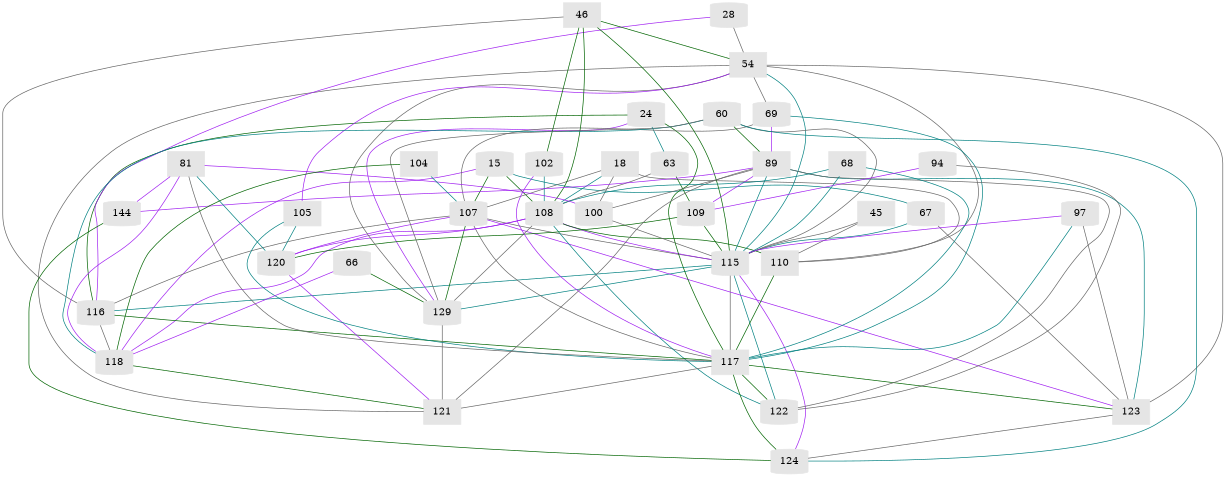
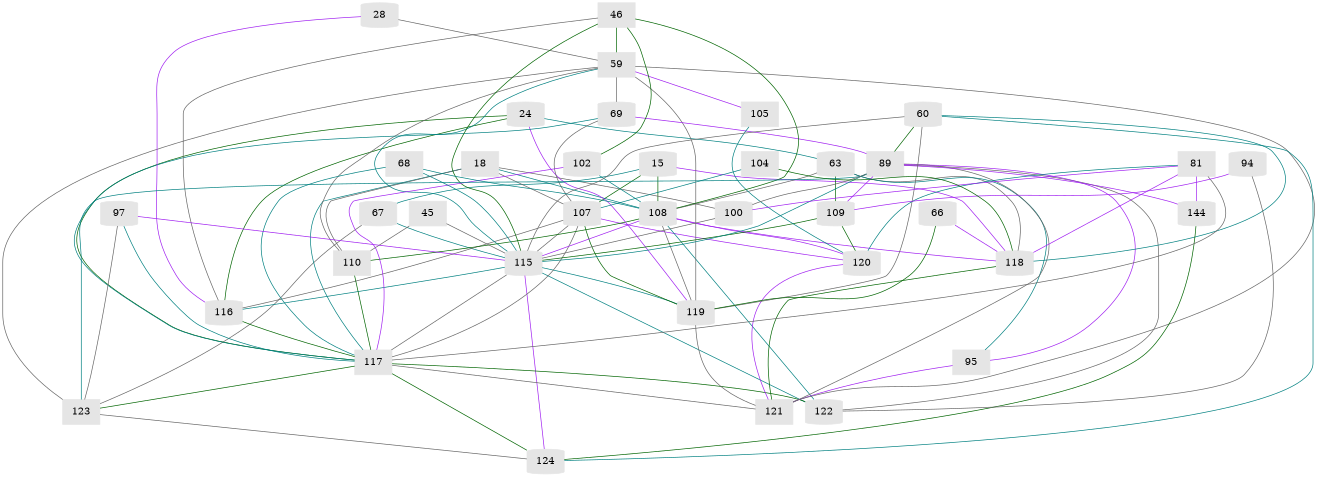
(748, 65) -> (617, 65)
(442, 313) -> (696, 313)
(800, 313) -> none
(386, 332) -> (314, 218)
(105, 338) -> (997, 189)
none -> (971, 362)
